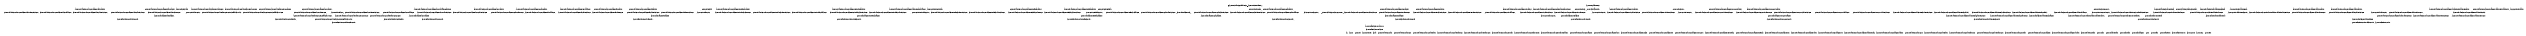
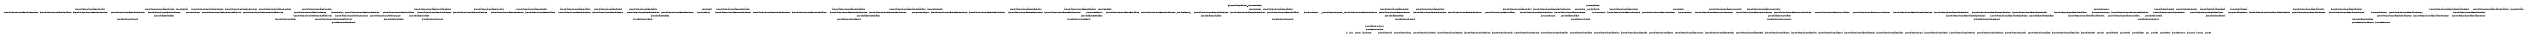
(1375, 33) -> none
